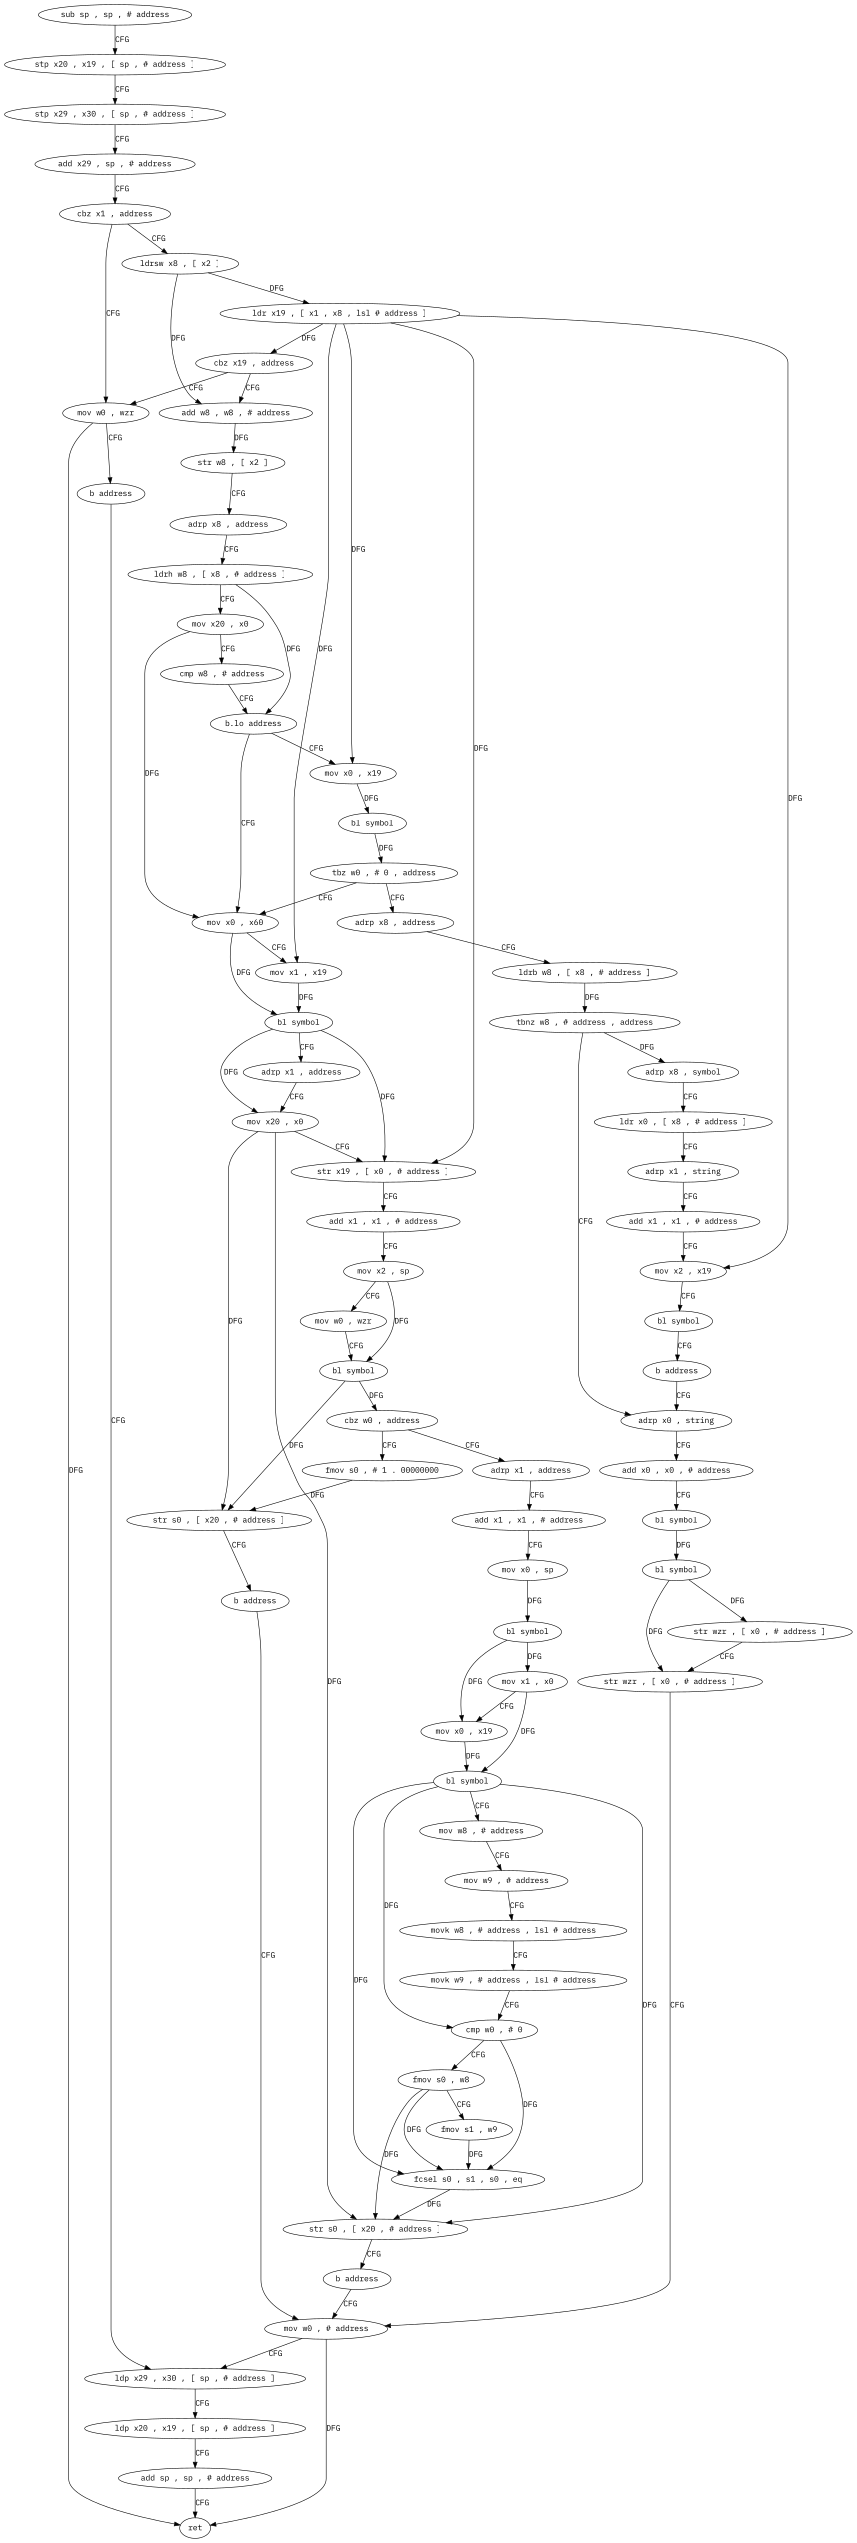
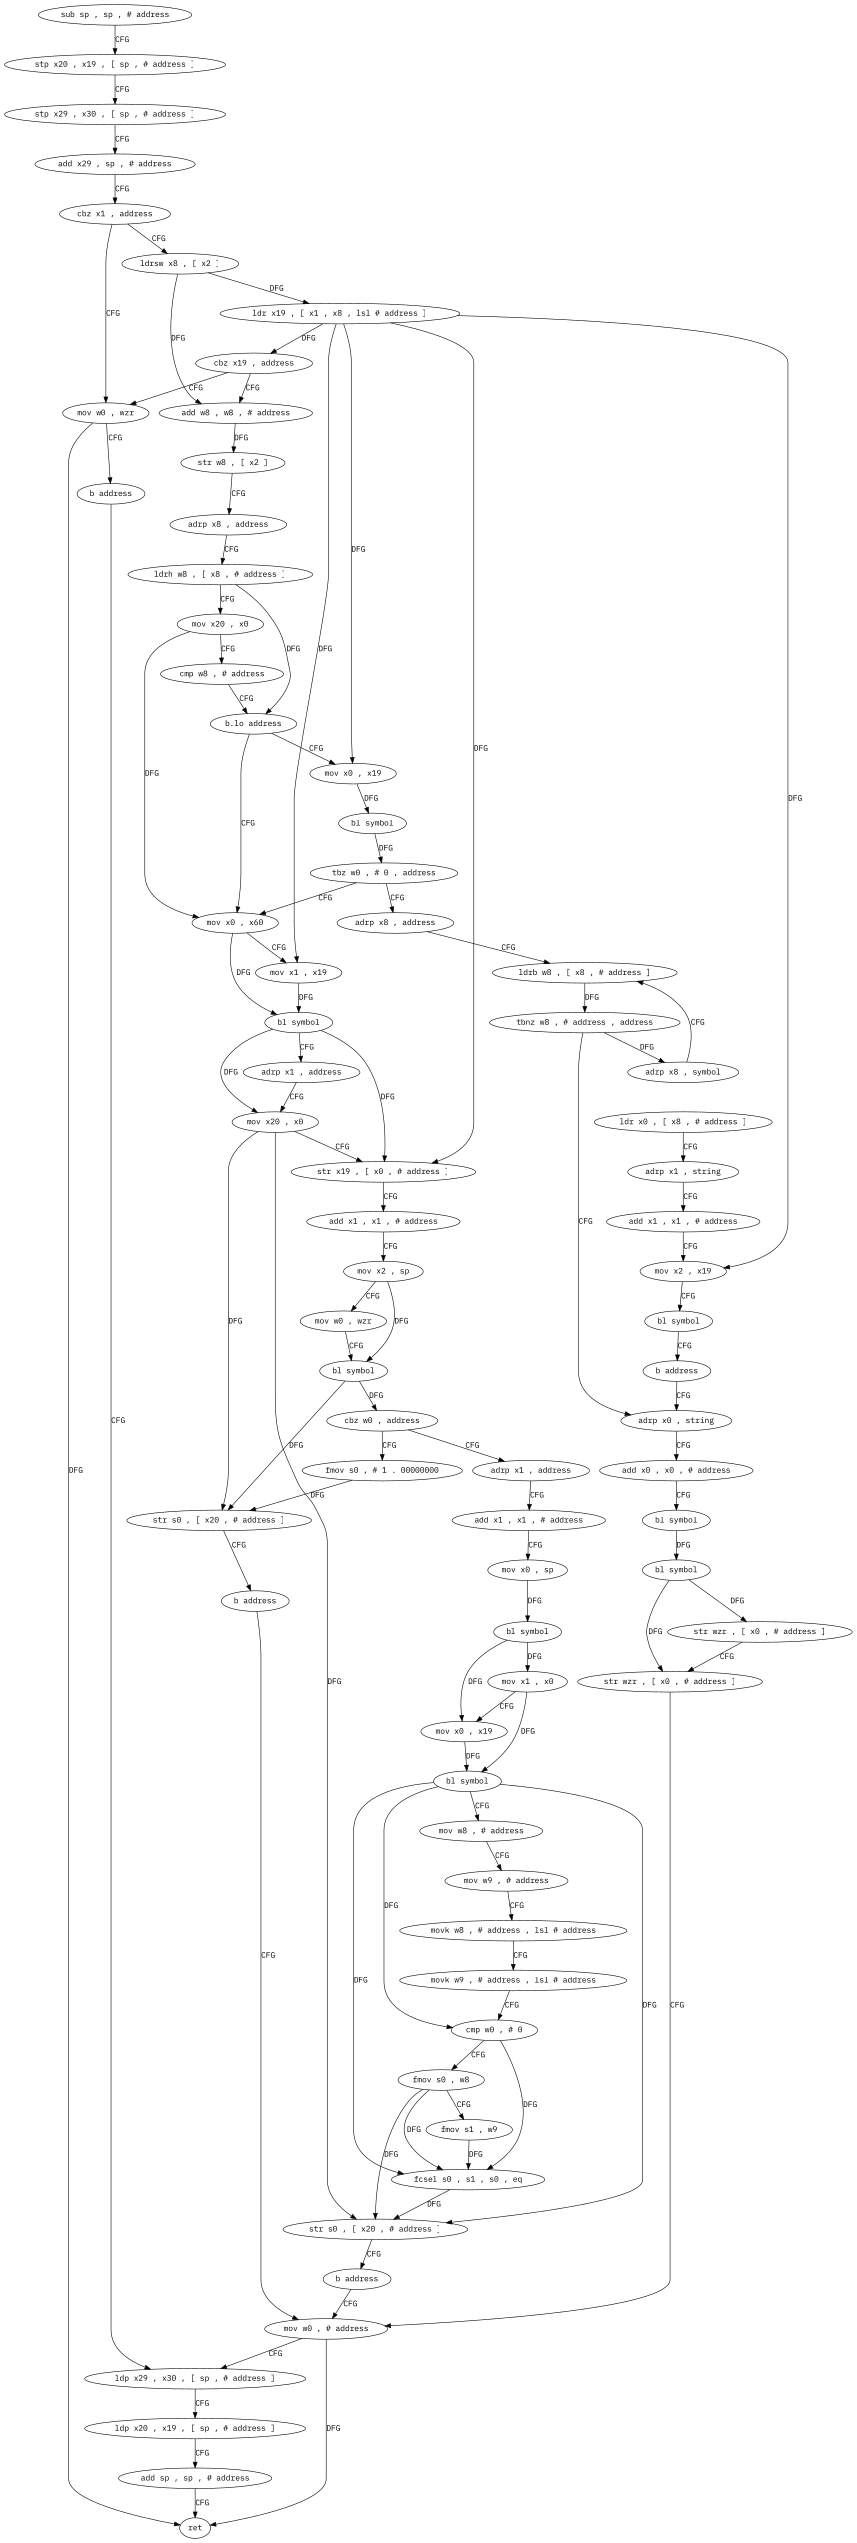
(683, 1094) -> (685, 1012)
